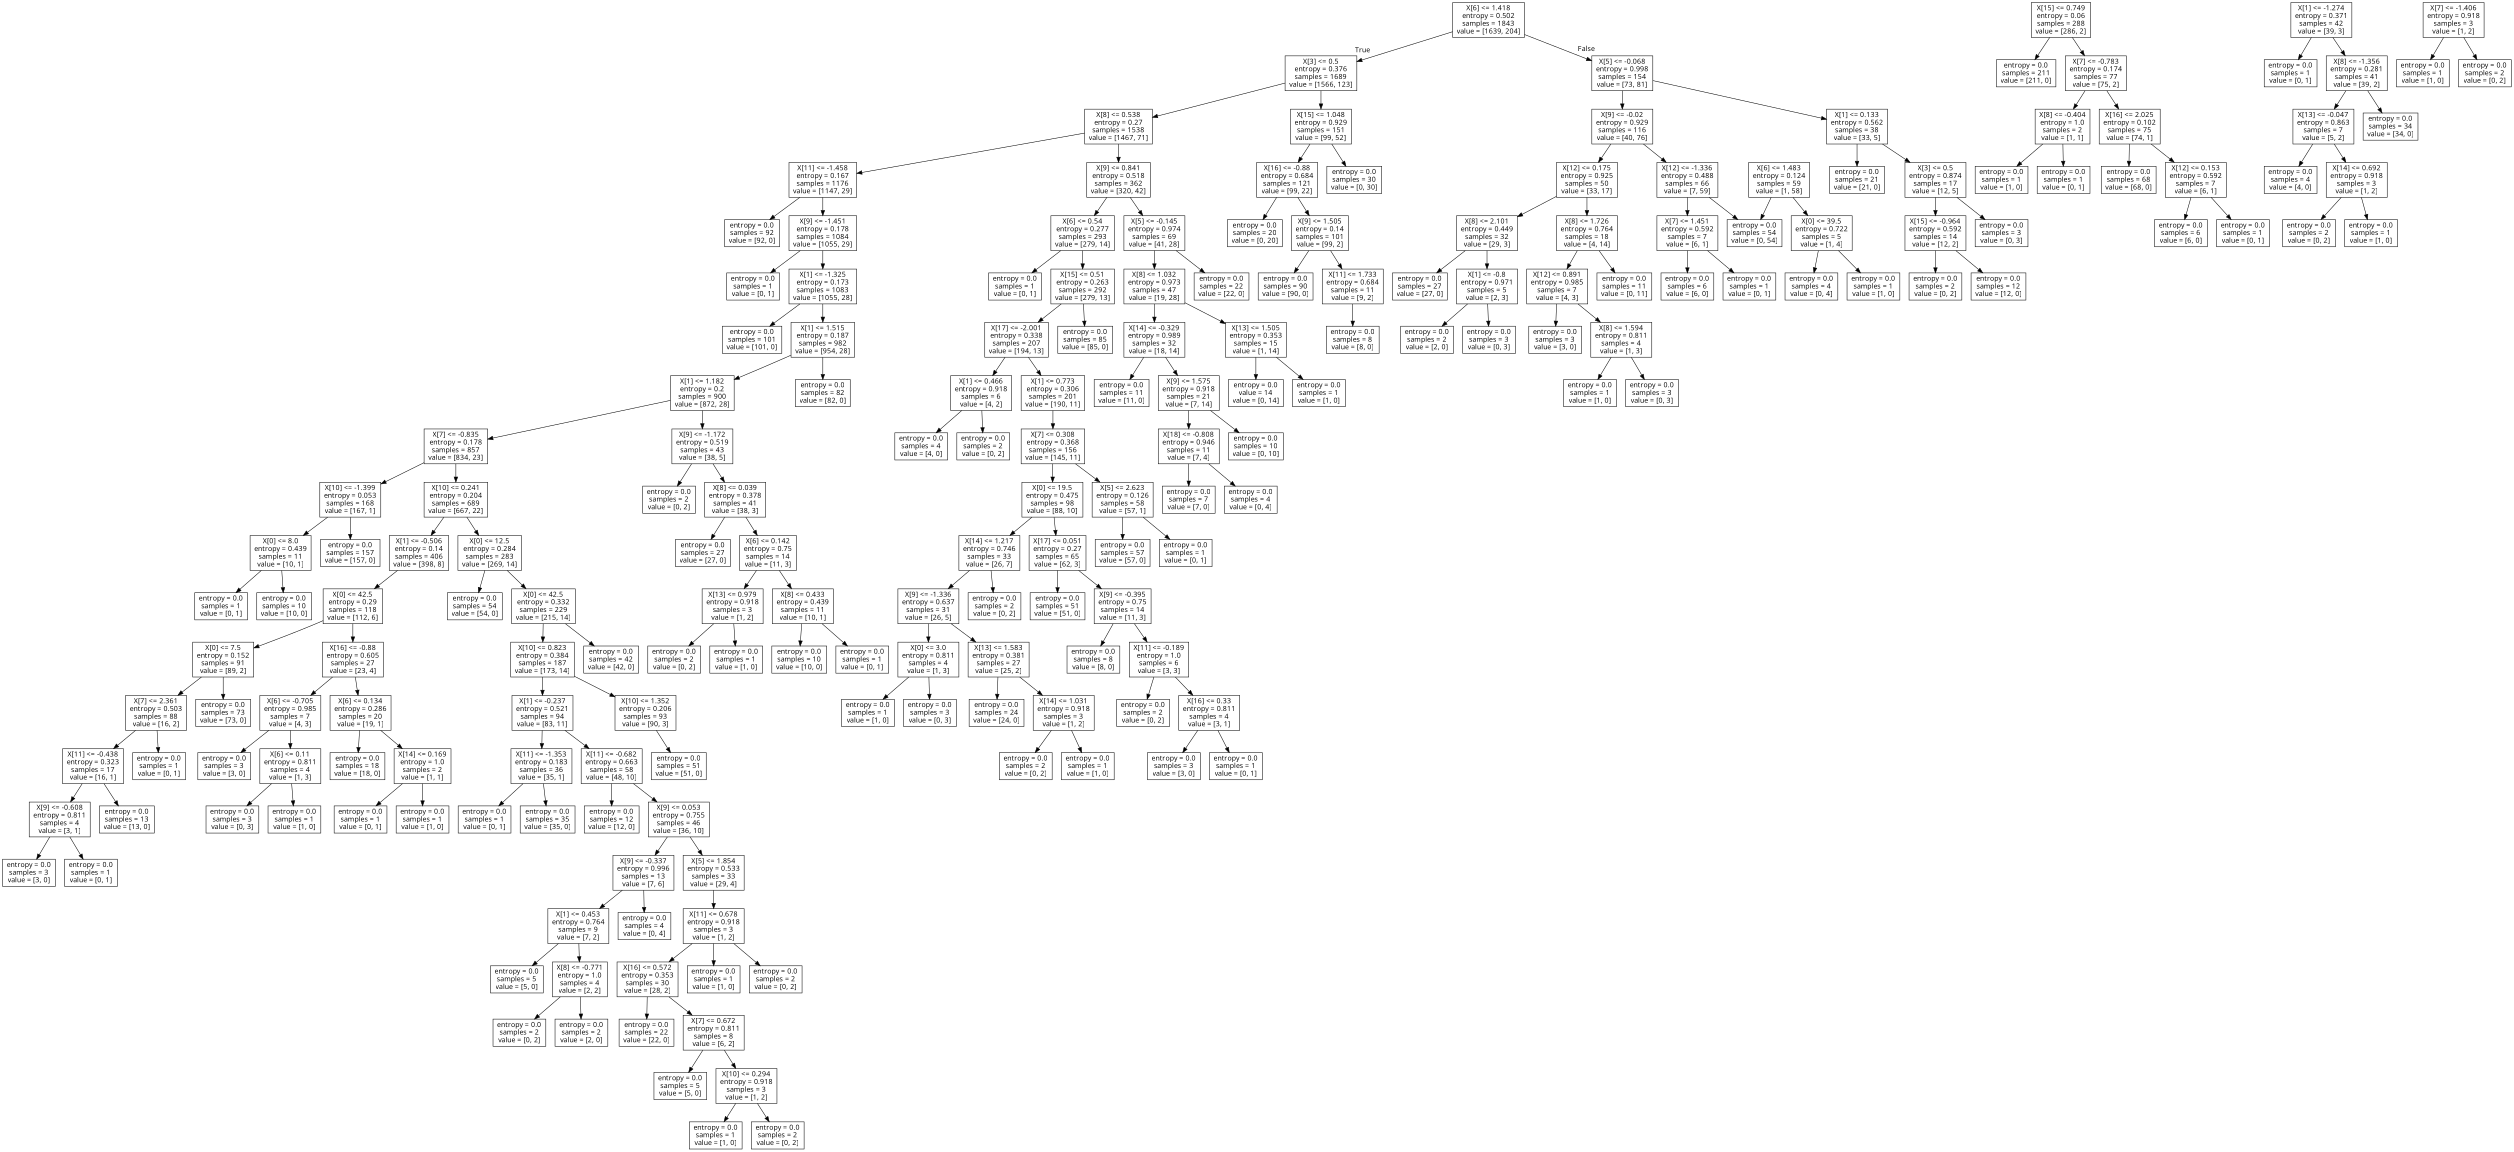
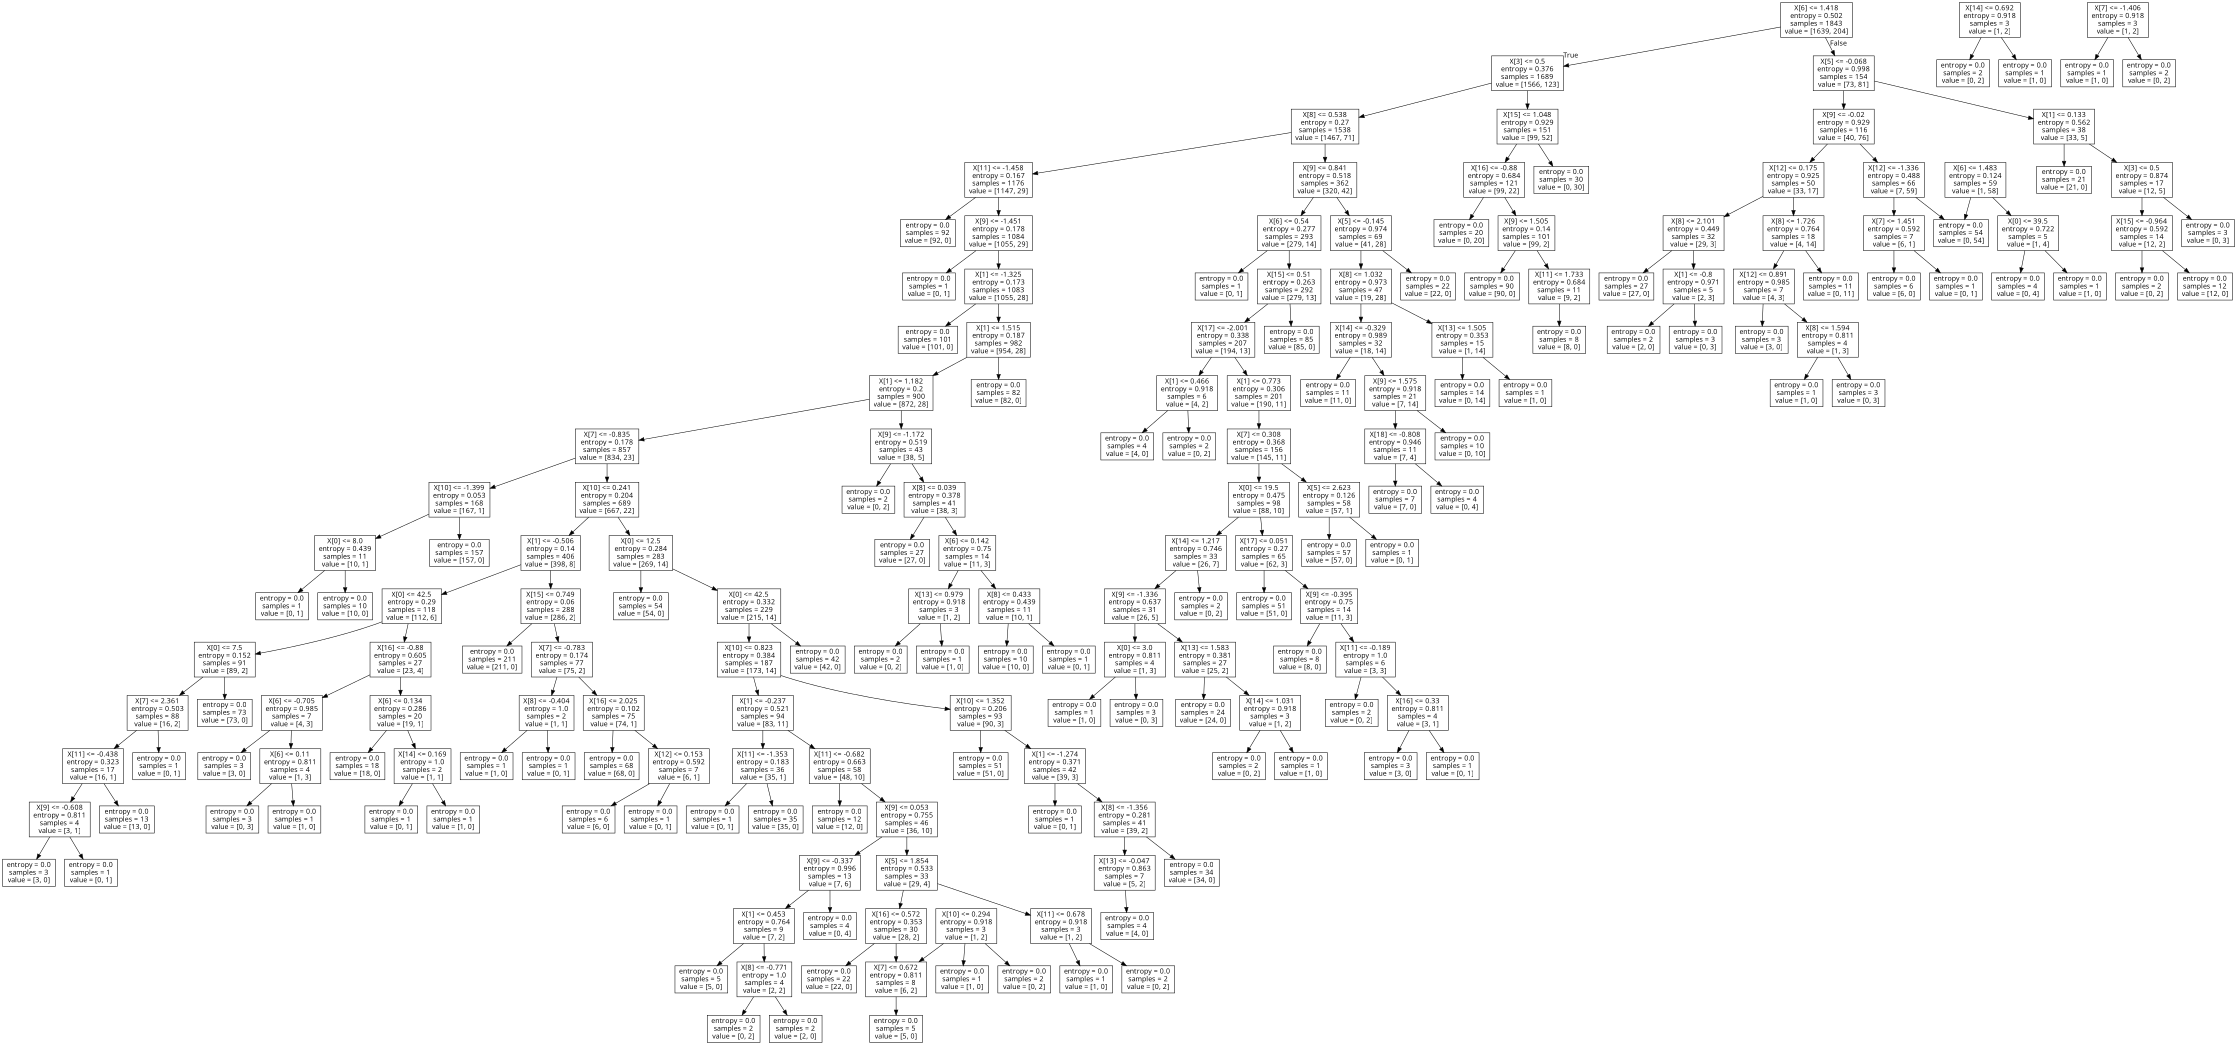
(2339, 151) -> none
(1256, 393) -> (1462, 393)
none -> (551, 577)
none -> (1016, 738)
(683, 951) -> (902, 897)
(729, 1057) -> (933, 951)
